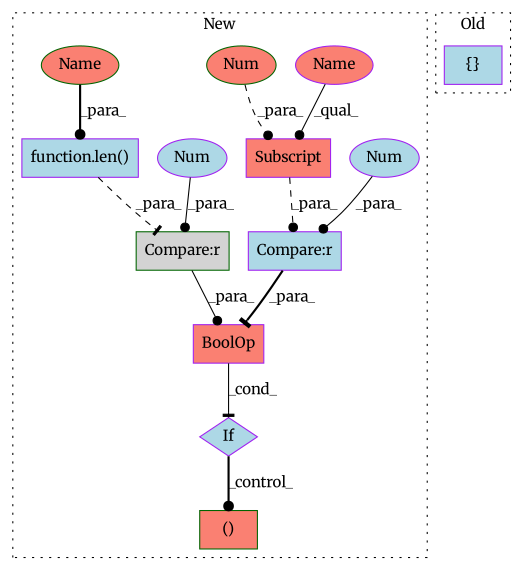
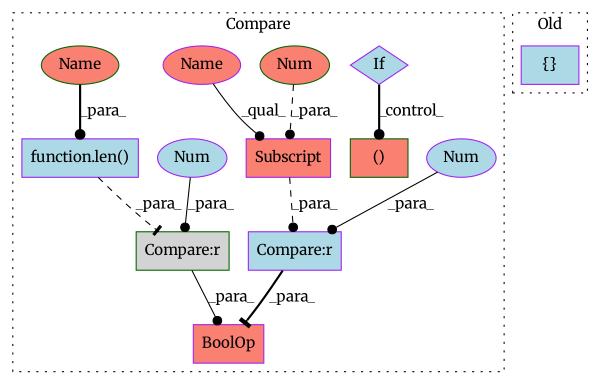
(220, 25) -> (258, 25)
(229, 388) -> none
